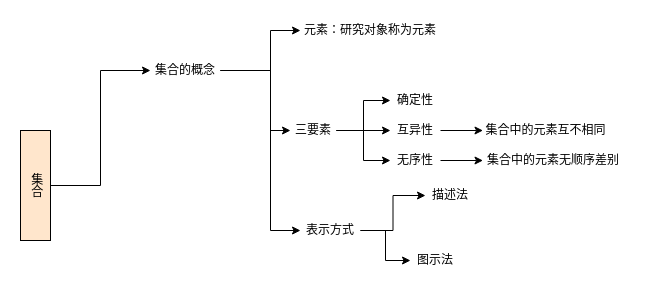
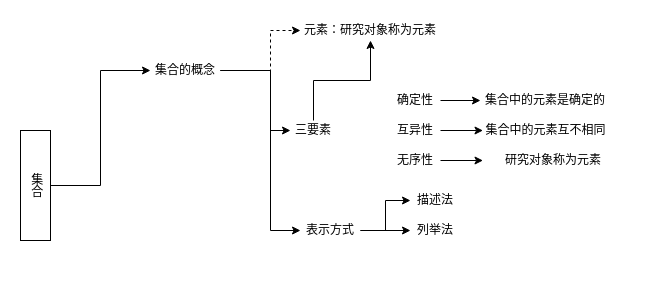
(271, 39) -> (271, 39)
none -> (457, 101)
none -> (546, 101)
(364, 105) -> (339, 81)
(374, 131) -> none
(364, 156) -> none
(554, 161) -> (554, 161)
(36, 186) -> (36, 186)
(451, 196) -> (436, 201)
none -> (399, 231)
none -> (436, 231)
(386, 255) -> none
(436, 261) -> none
